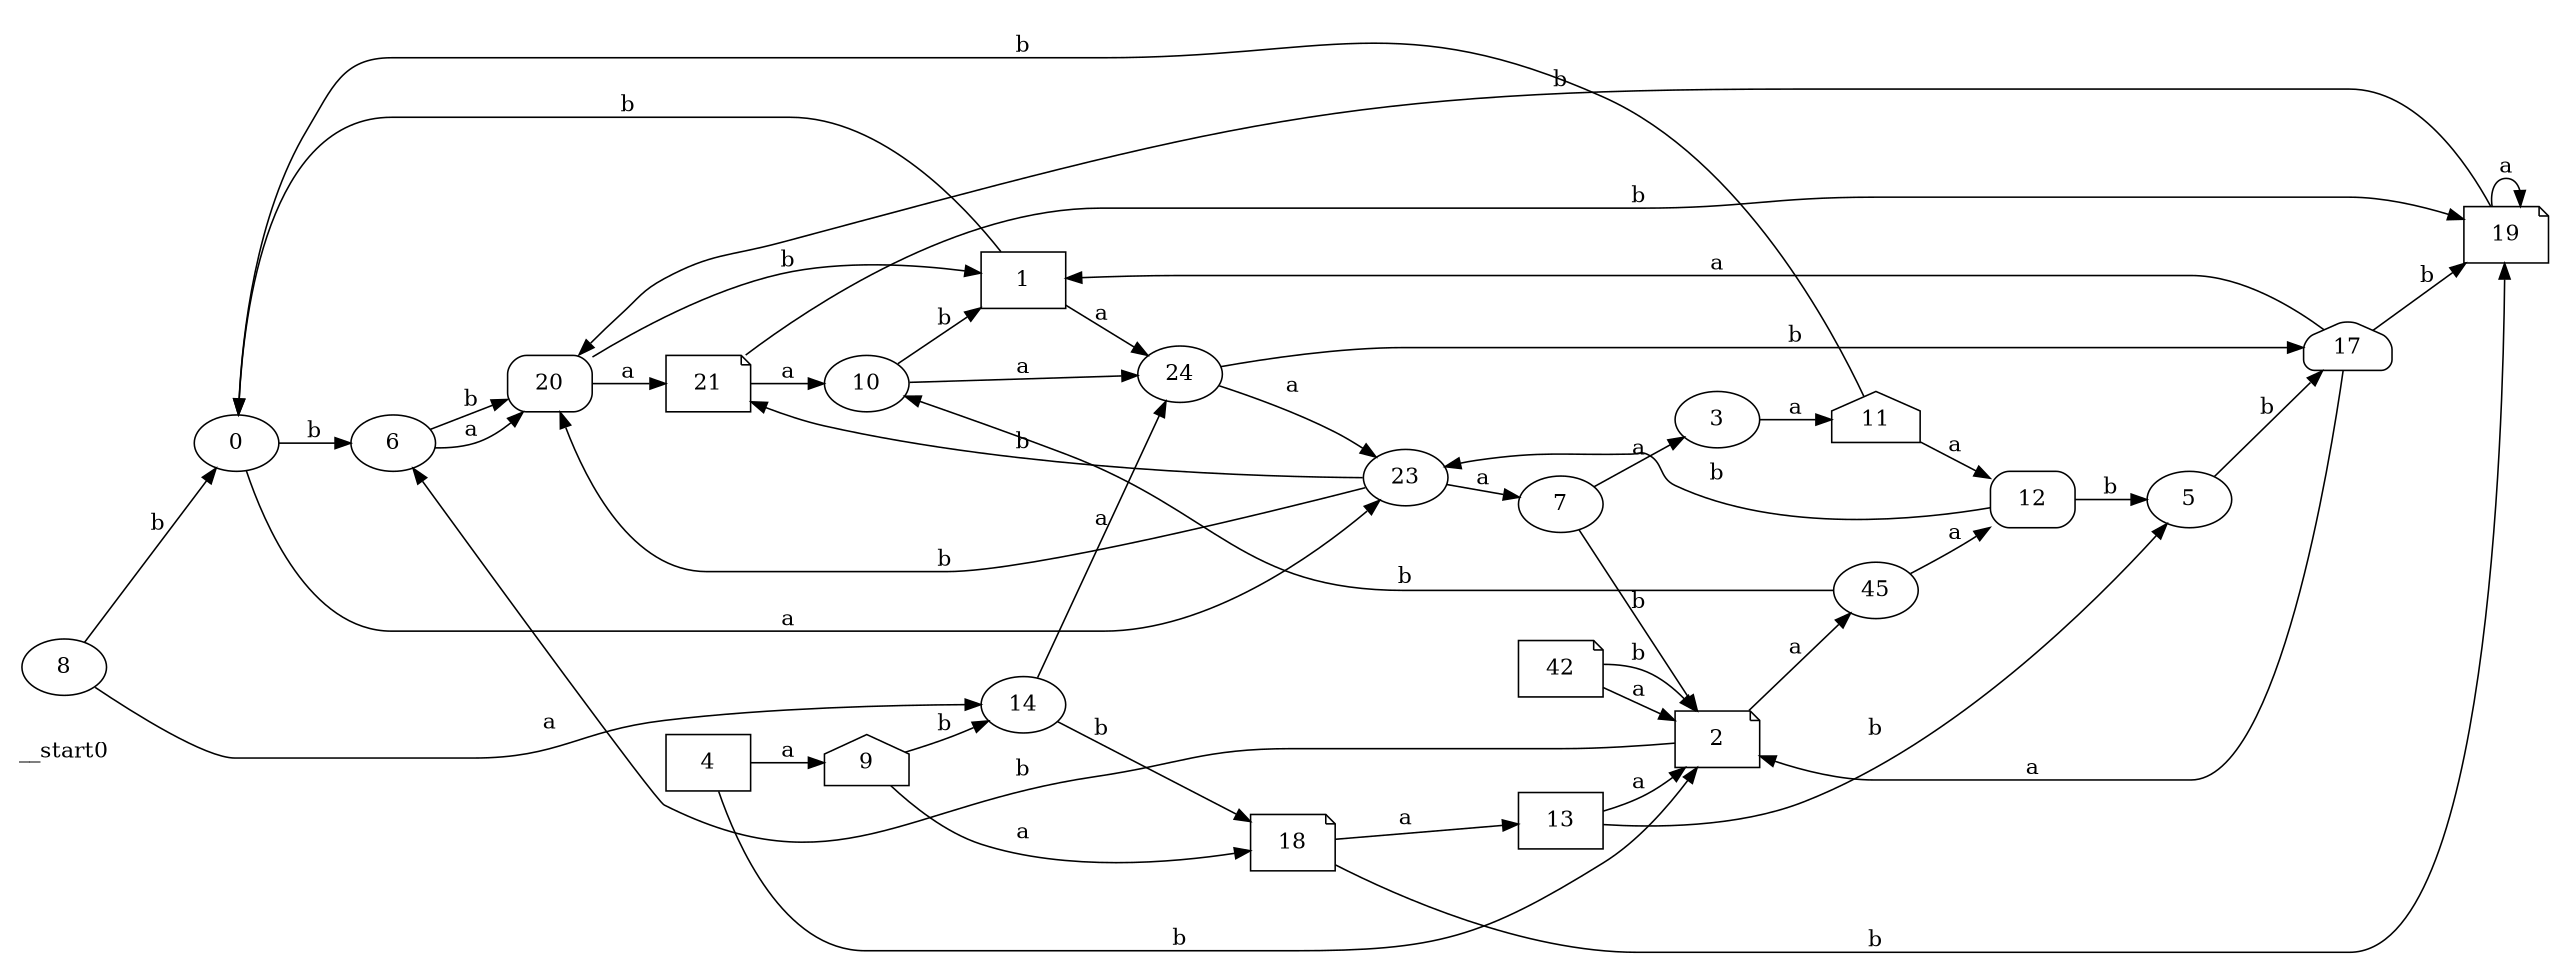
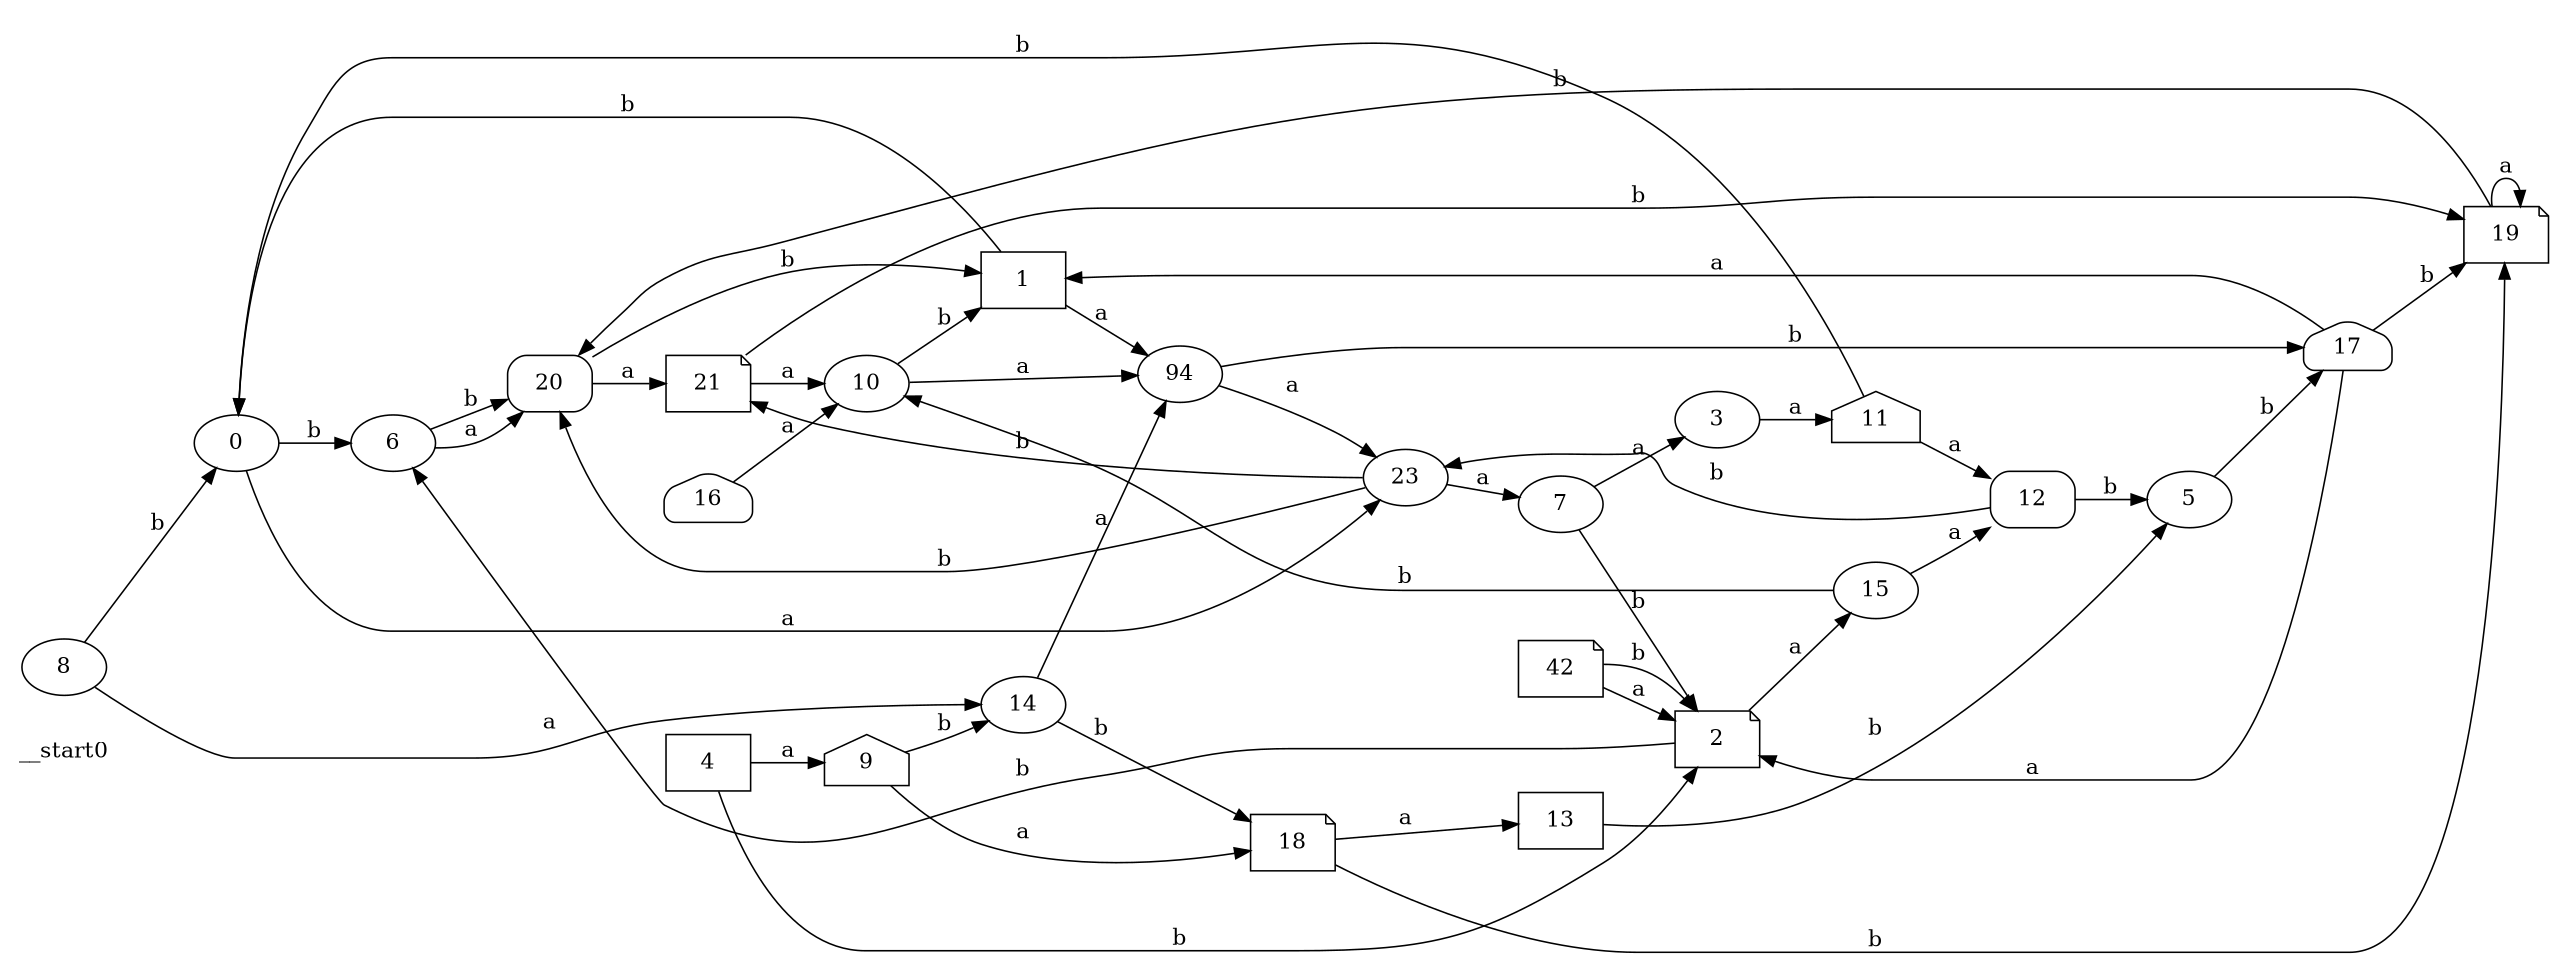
(1180, 374) -> (1180, 374)
none -> (708, 500)
(1876, 590) -> (1876, 590)
(1640, 798) -> none
